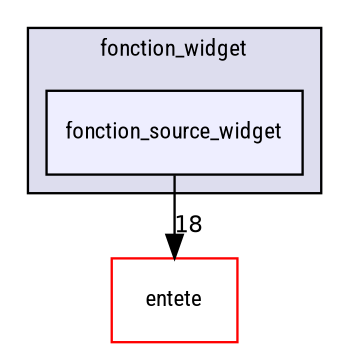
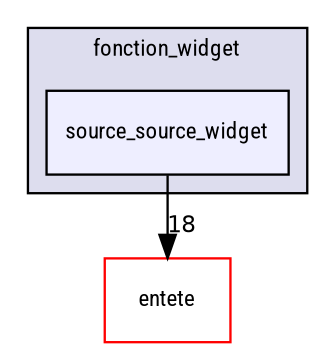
(175, 133) -> (168, 133)
